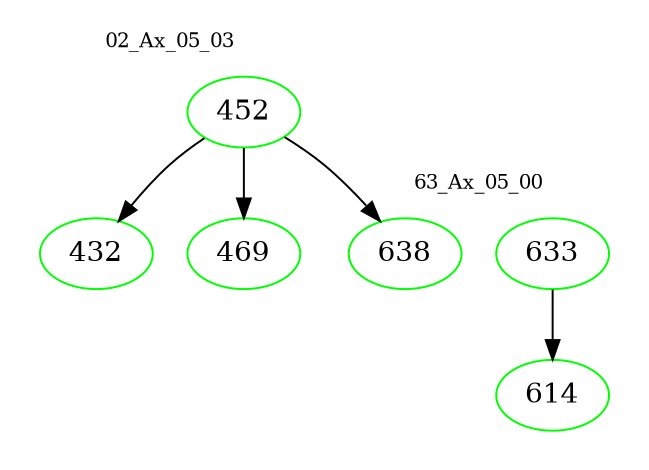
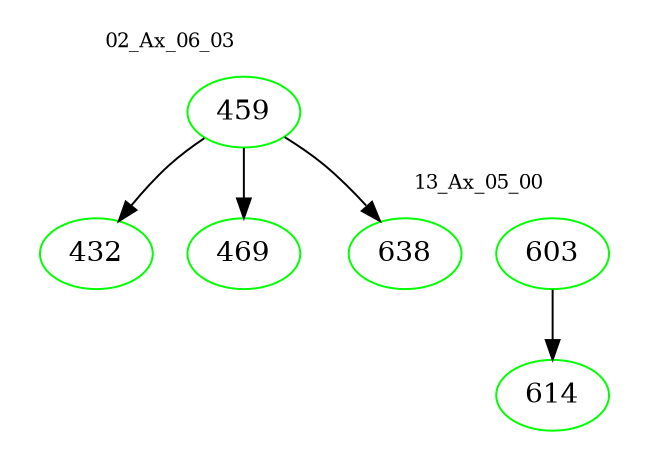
(170, 42) -> (170, 42)
(244, 112) -> (244, 112)
(479, 184) -> (479, 184)
(553, 254) -> (553, 254)
